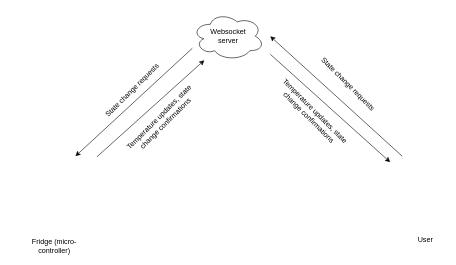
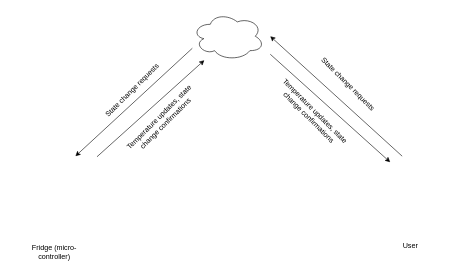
(228, 36) -> none
(426, 240) -> (411, 246)
(54, 246) -> (54, 252)
